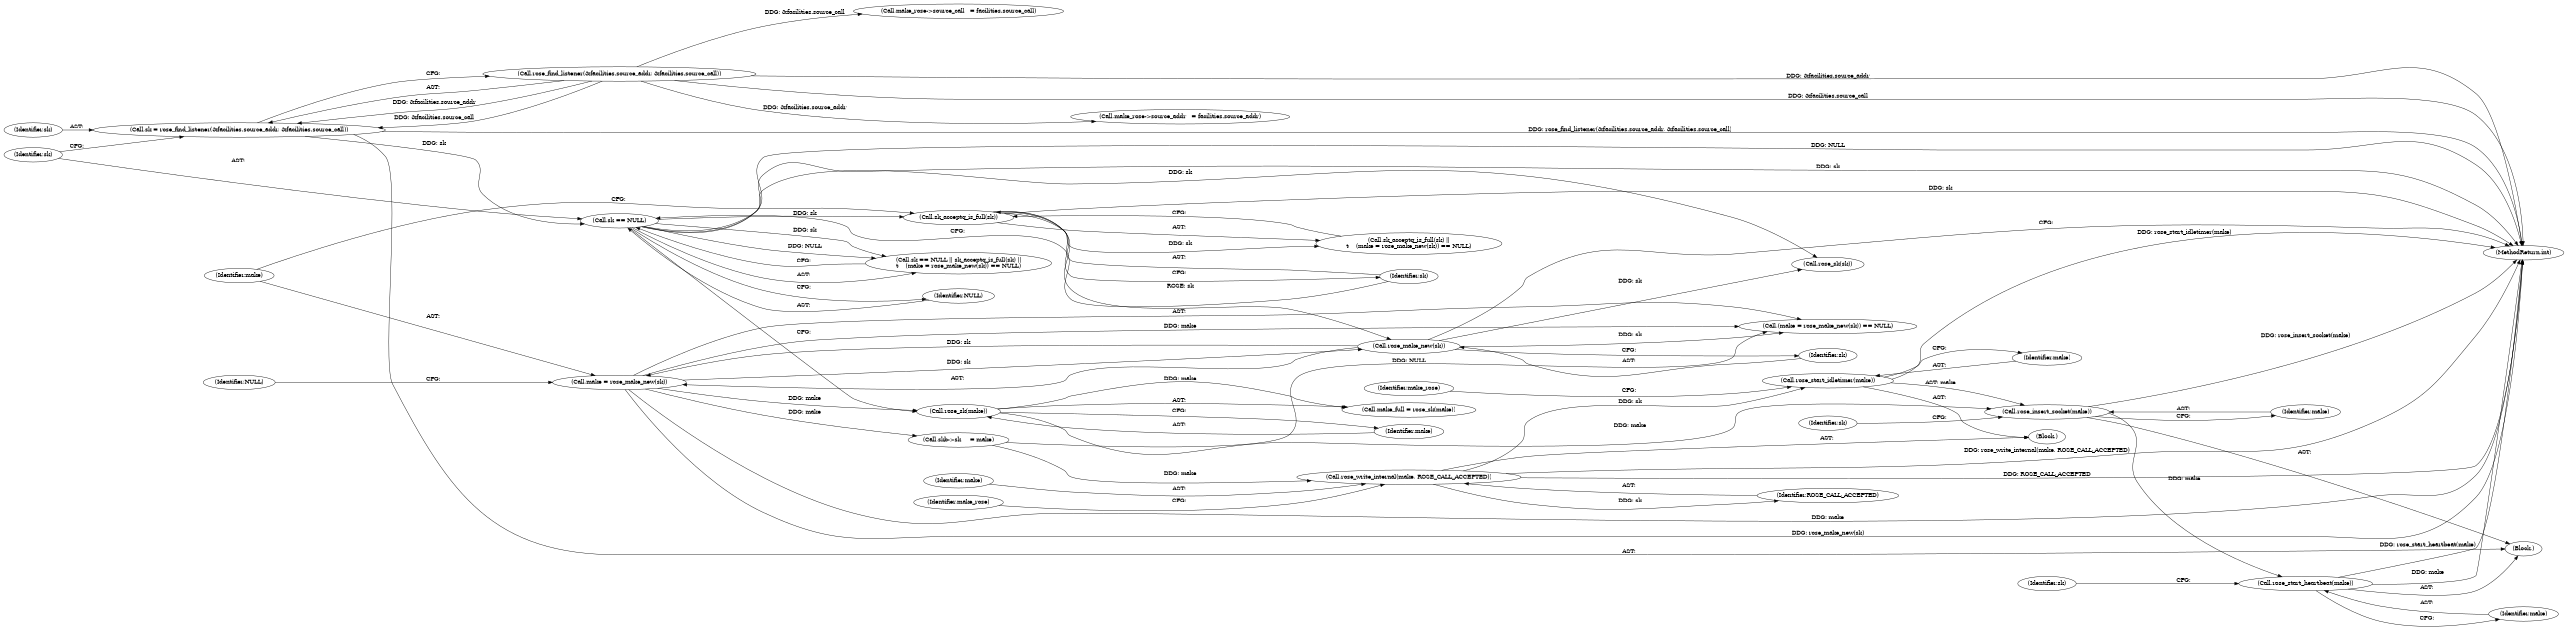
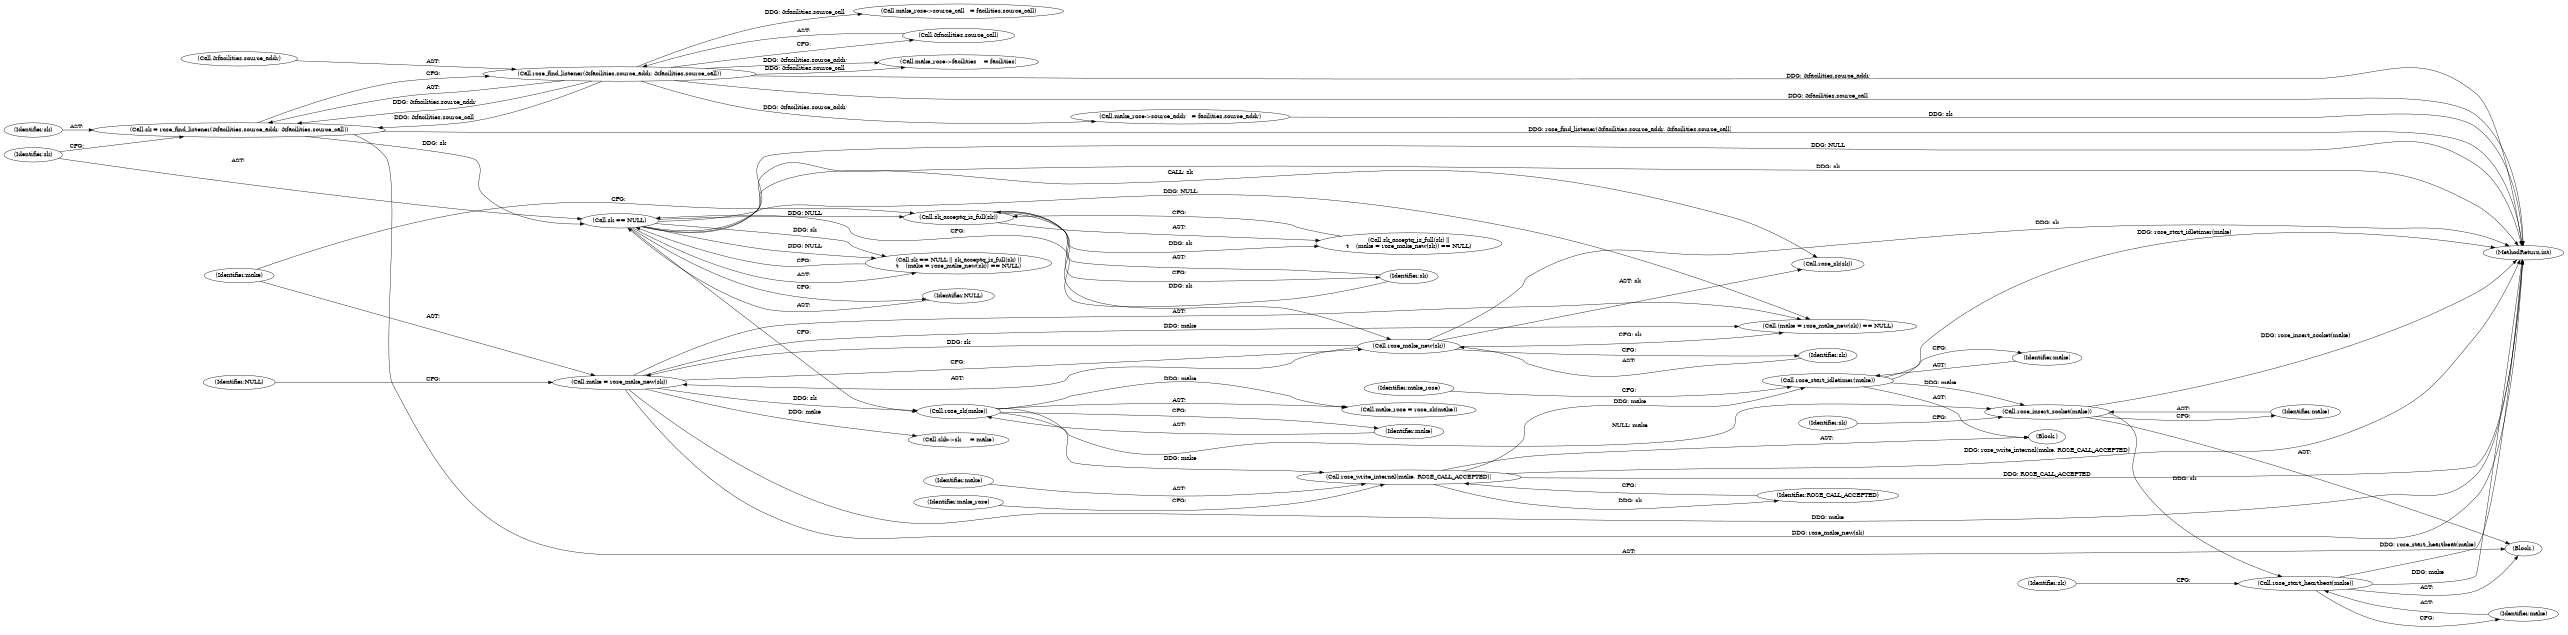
none -> (959, 36)
none -> (239, 59)
none -> (959, 62)
(1180, 173) -> (1180, 173)
(1762, 191) -> (1947, 118)
(805, 213) -> (805, 213)
(2047, 223) -> (2047, 223)
(1630, 281) -> (1630, 281)
(1180, 286) -> (1180, 286)
(1630, 335) -> (1630, 335)
(959, 362) -> (959, 362)
(1362, 365) -> (1239, 195)
(1940, 383) -> (1940, 383)
(805, 399) -> (805, 399)
(1630, 402) -> (1630, 402)
(1409, 410) -> (1409, 410)
(1630, 426) -> (1630, 426)
(2184, 479) -> (2184, 479)
(1146, 483) -> (1141, 468)
(1630, 486) -> (1630, 486)
